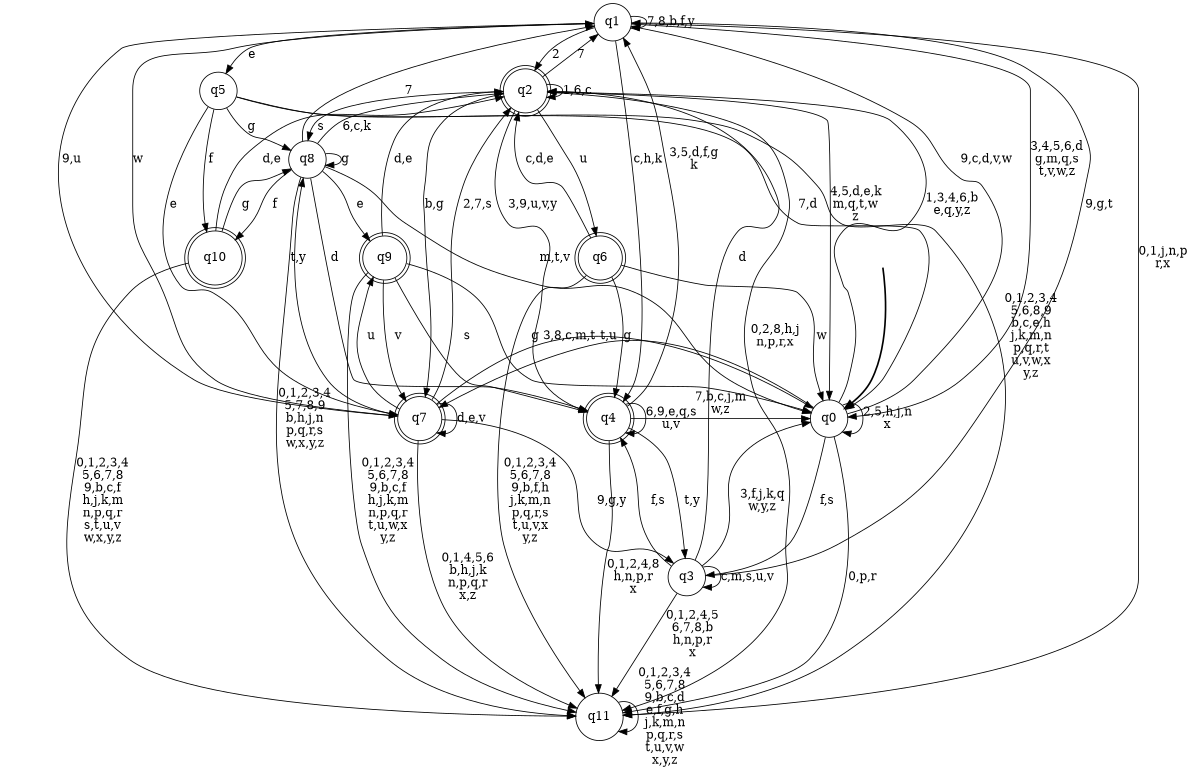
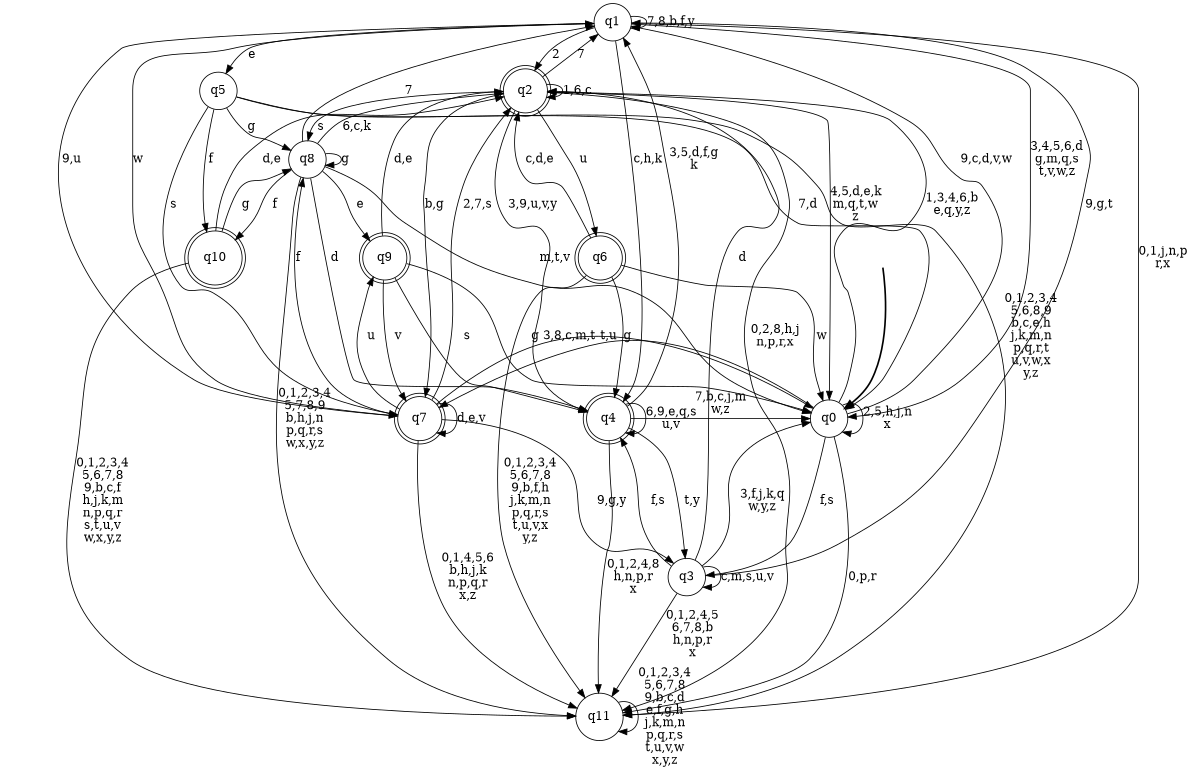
(173, 205) -> (173, 205)
(298, 258) -> (298, 258)
(362, 546) -> none
